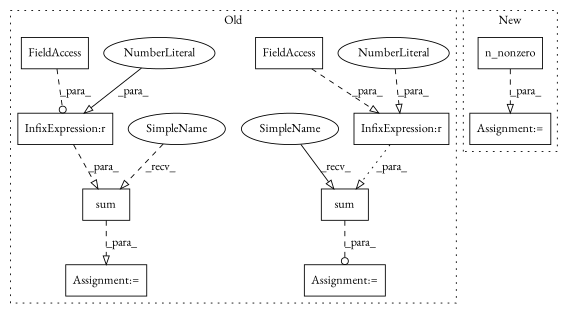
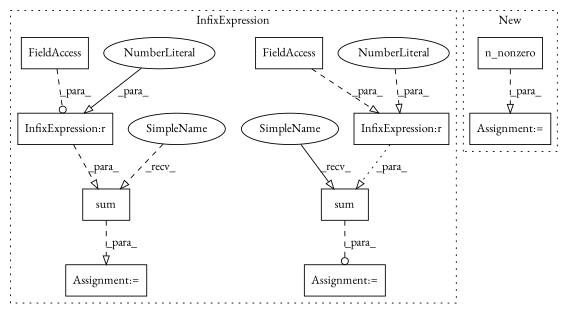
(233, 20) -> (233, 20)
